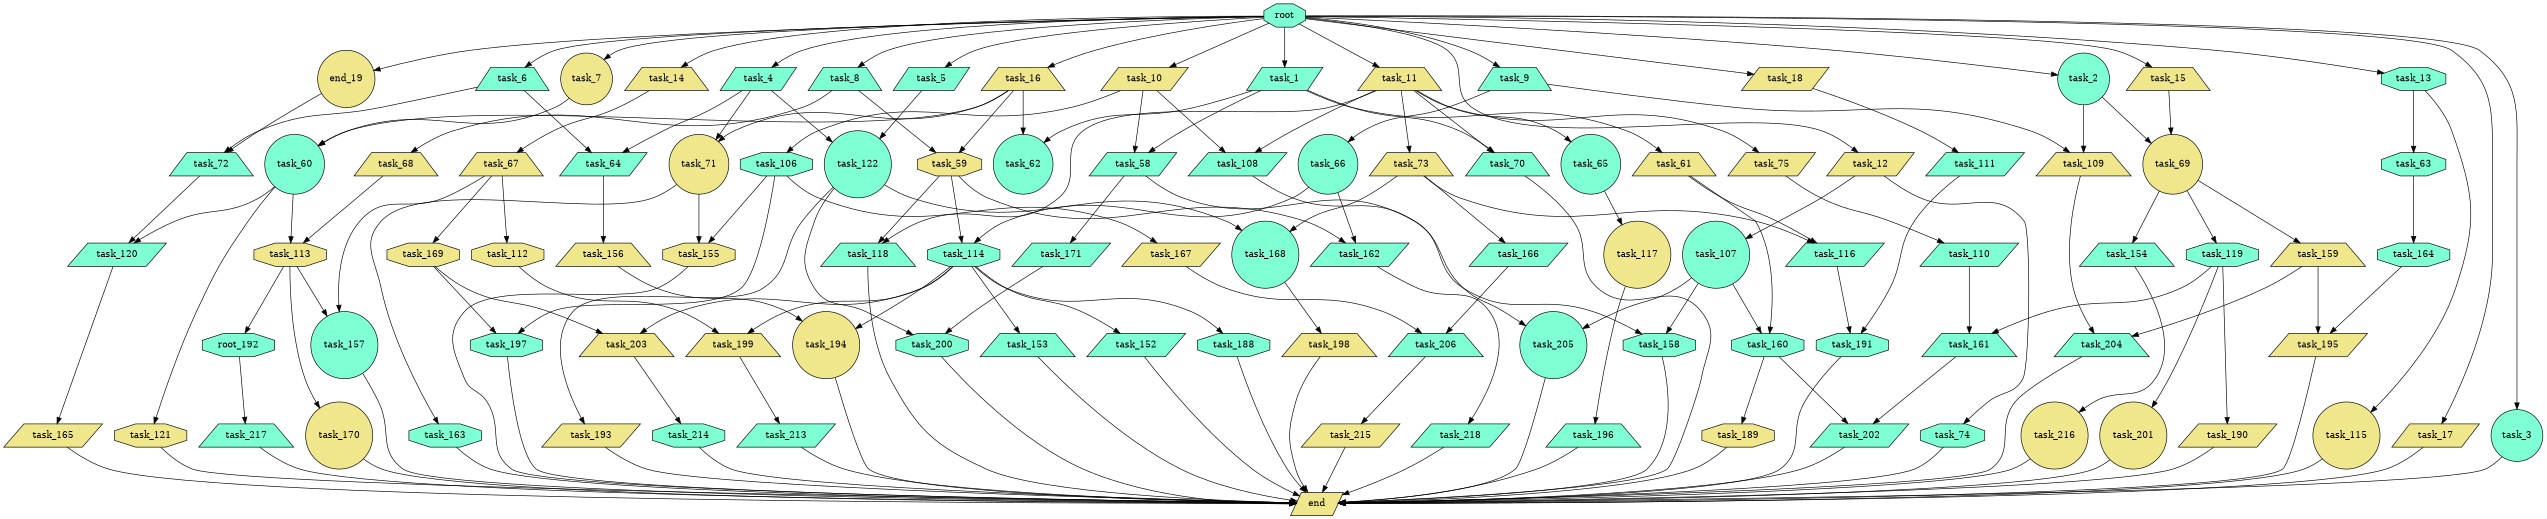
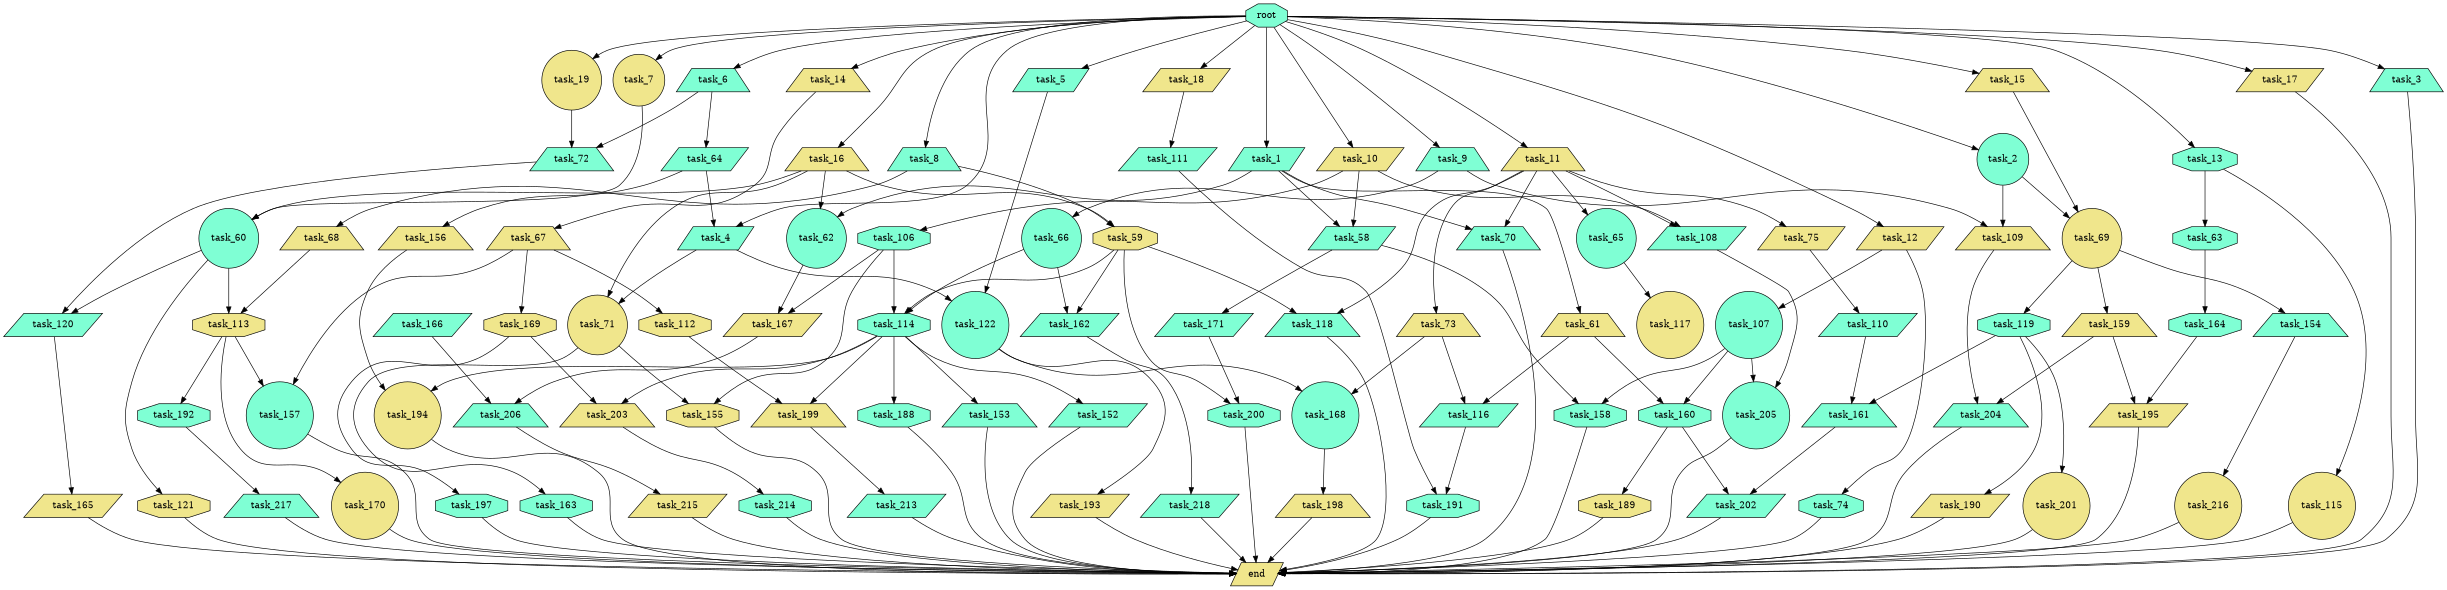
(346, 79) -> (572, 80)
(700, 114) -> (710, 198)
(1462, 207) -> none
none -> (792, 286)
(813, 286) -> (1142, 348)
(690, 303) -> (894, 274)
(238, 345) -> (174, 415)
(1593, 436) -> none
(2517, 436) -> (2407, 80)
